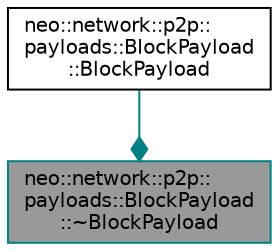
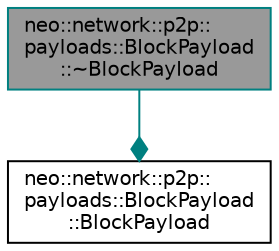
(139, 113) -> (139, 113)
